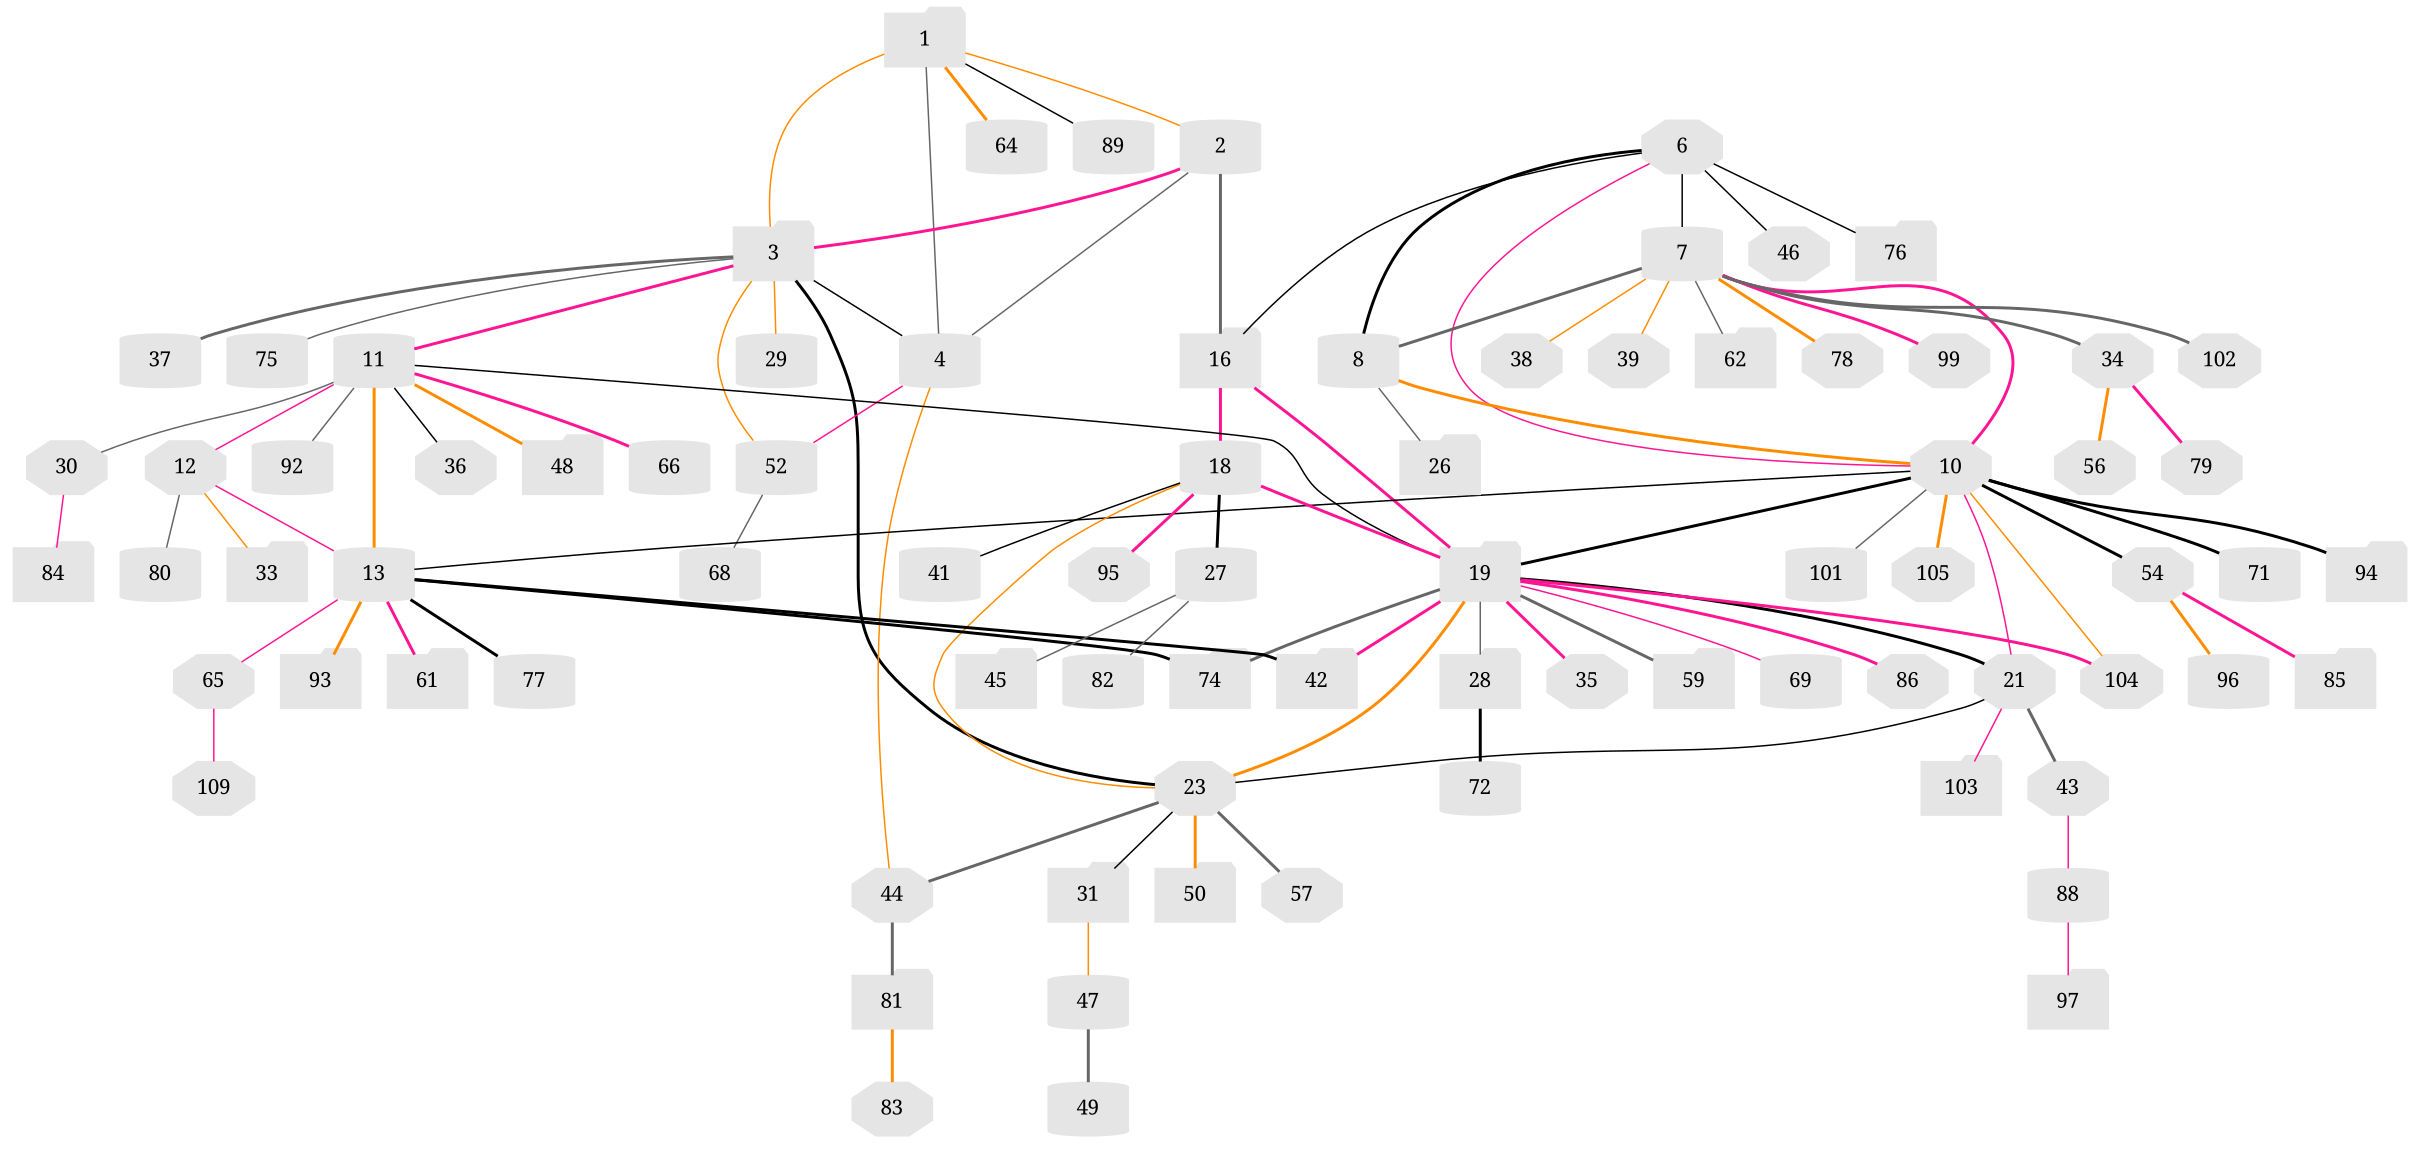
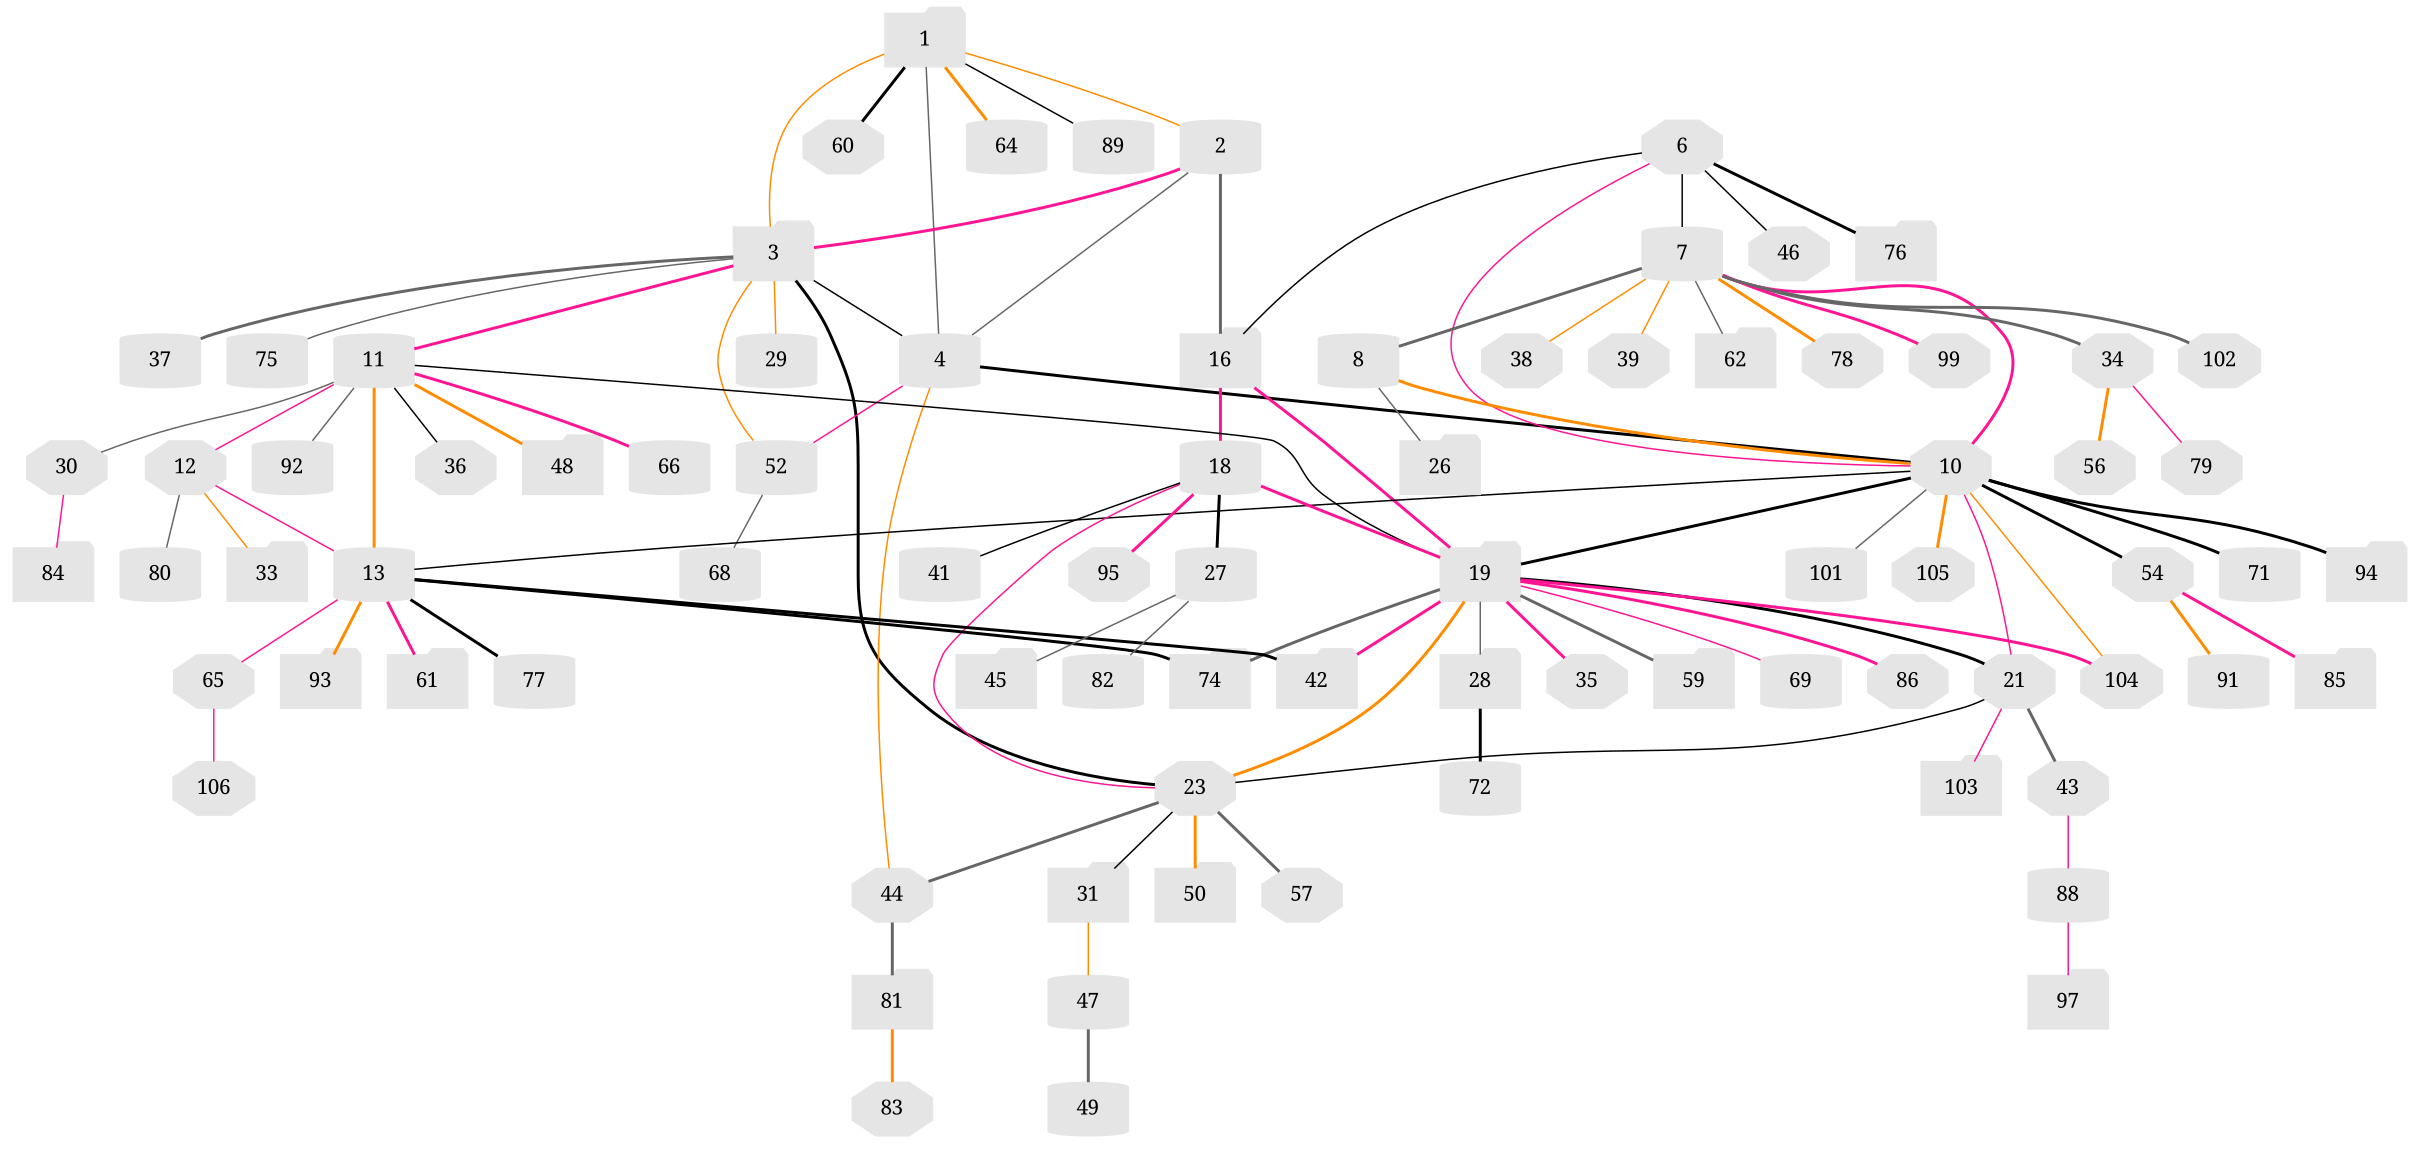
none -> (843, 147)
(1785, 198) -> (1785, 198)
(1445, 208) -> none
(2157, 414) -> (2157, 414)
none -> (1445, 416)
(944, 653) -> (944, 653)
(2229, 681) -> (2229, 681)
(214, 788) -> (214, 788)
